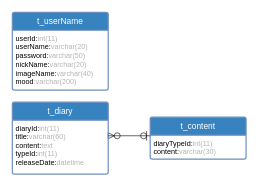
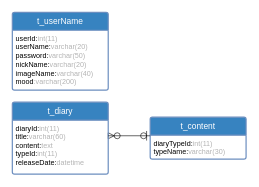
(191, 148) -> (193, 148)
